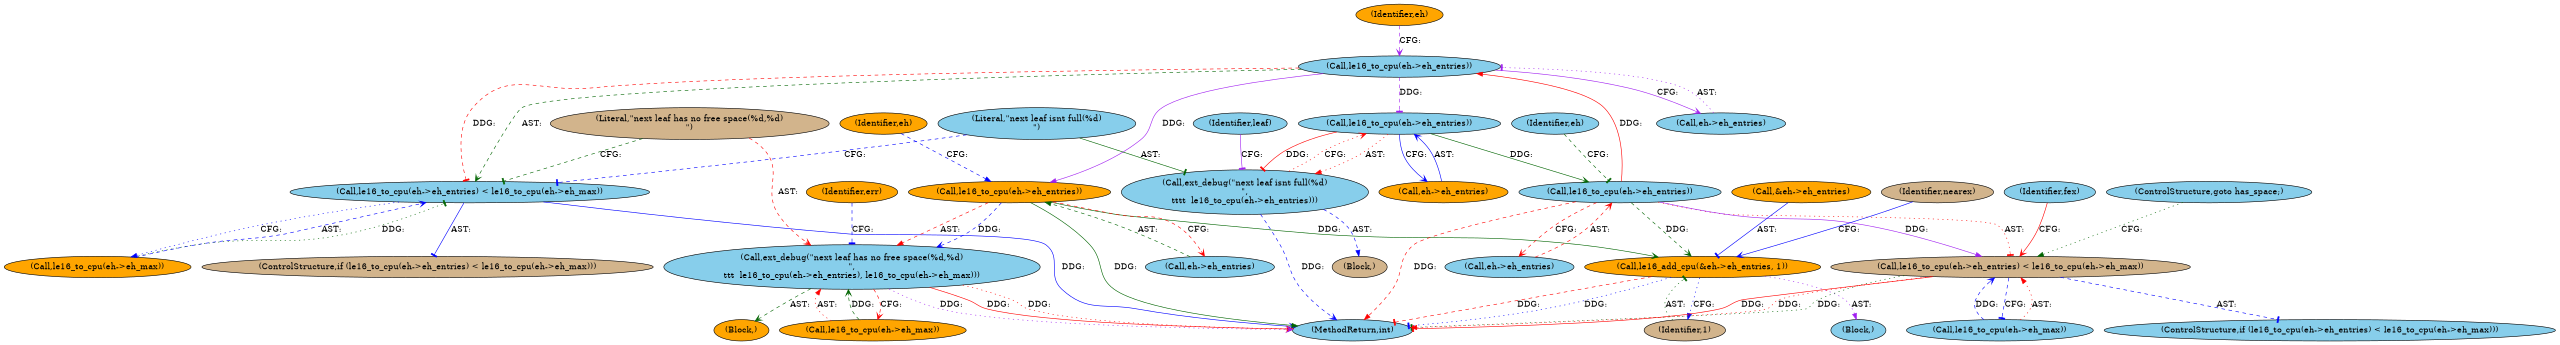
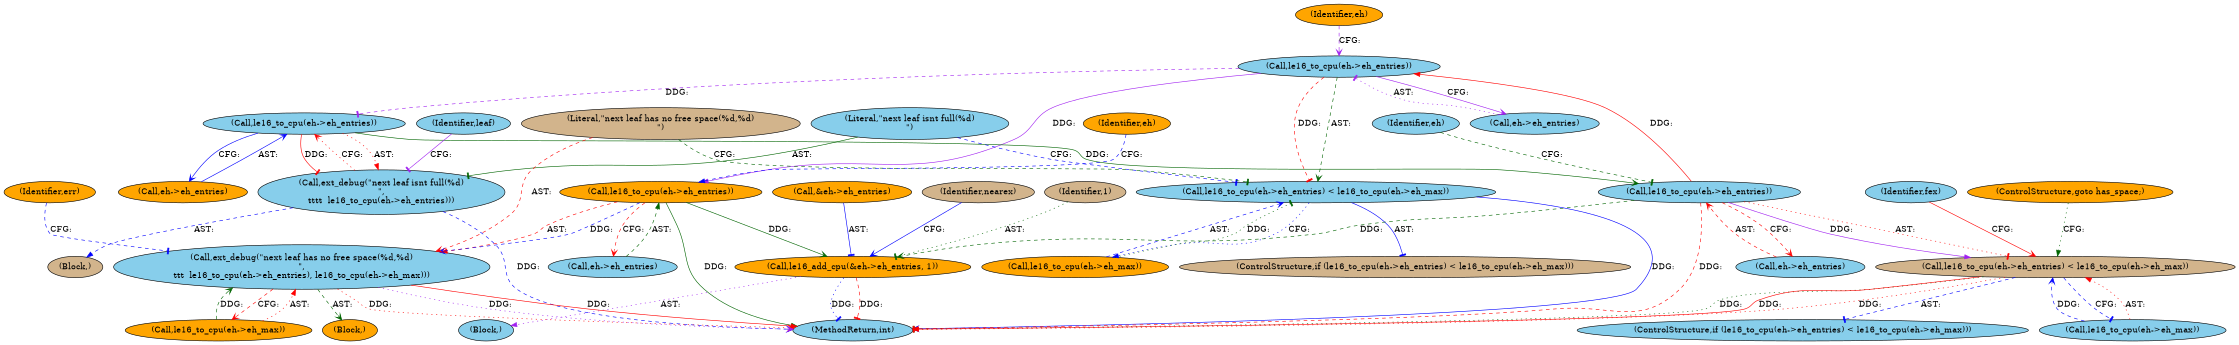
(2209, 192) -> (2070, 192)
(1695, 296) -> none
